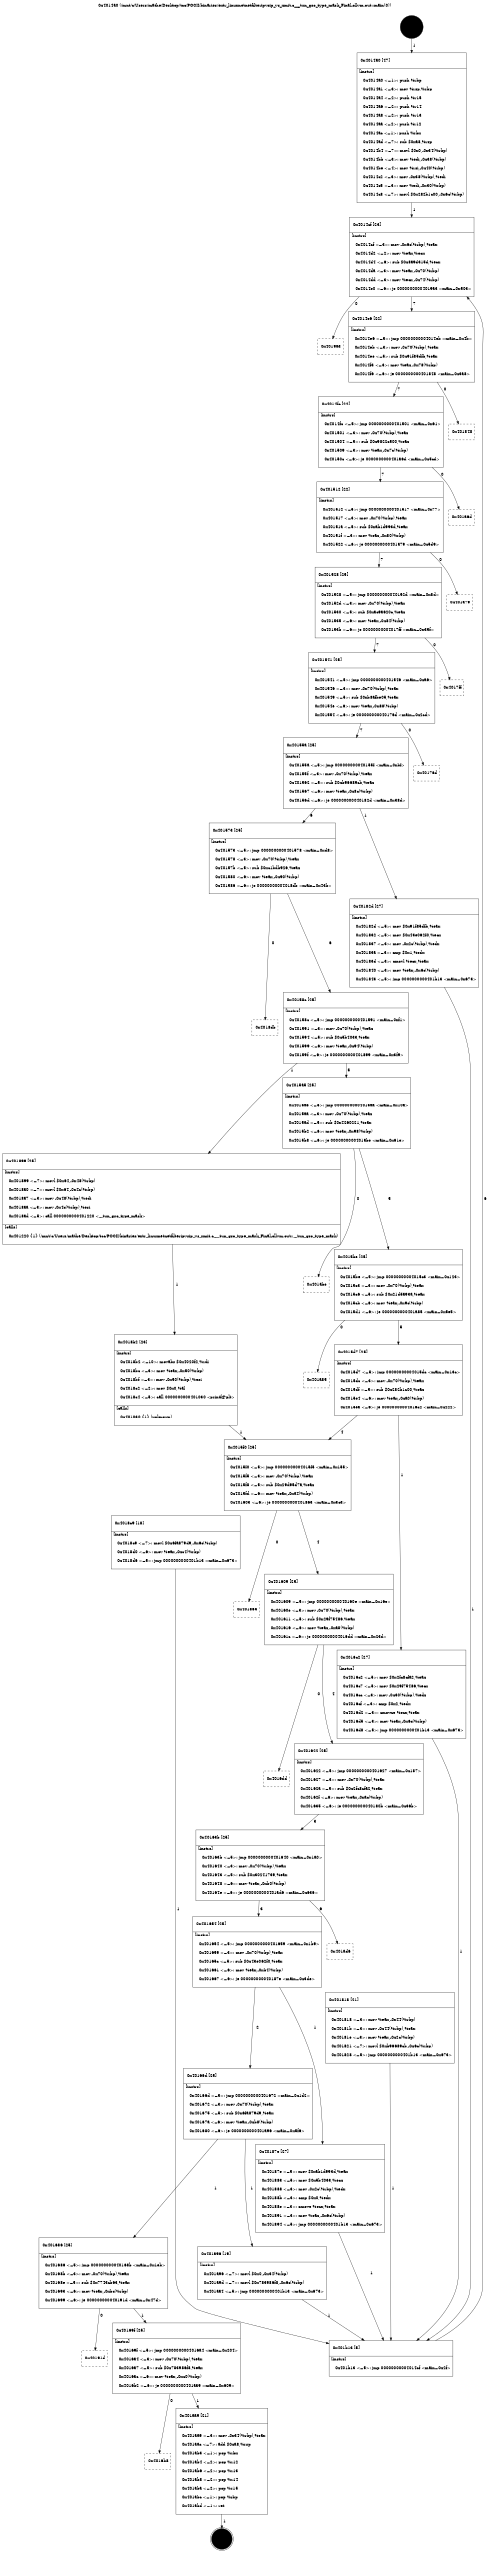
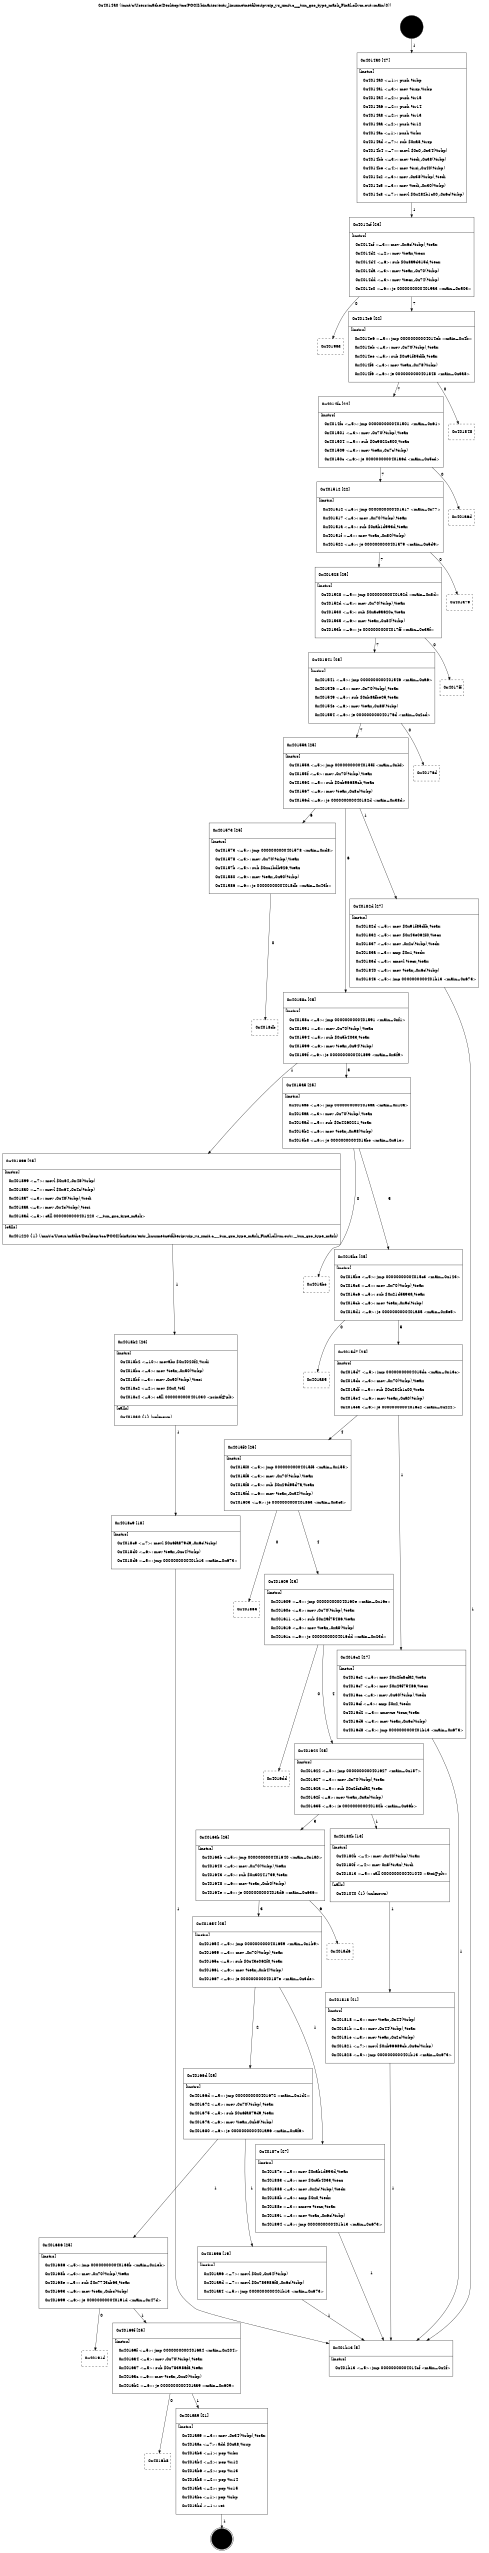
(308, 942) -> (346, 899)
(483, 1328) -> none
(236, 1432) -> (176, 1469)
none -> (390, 1865)
